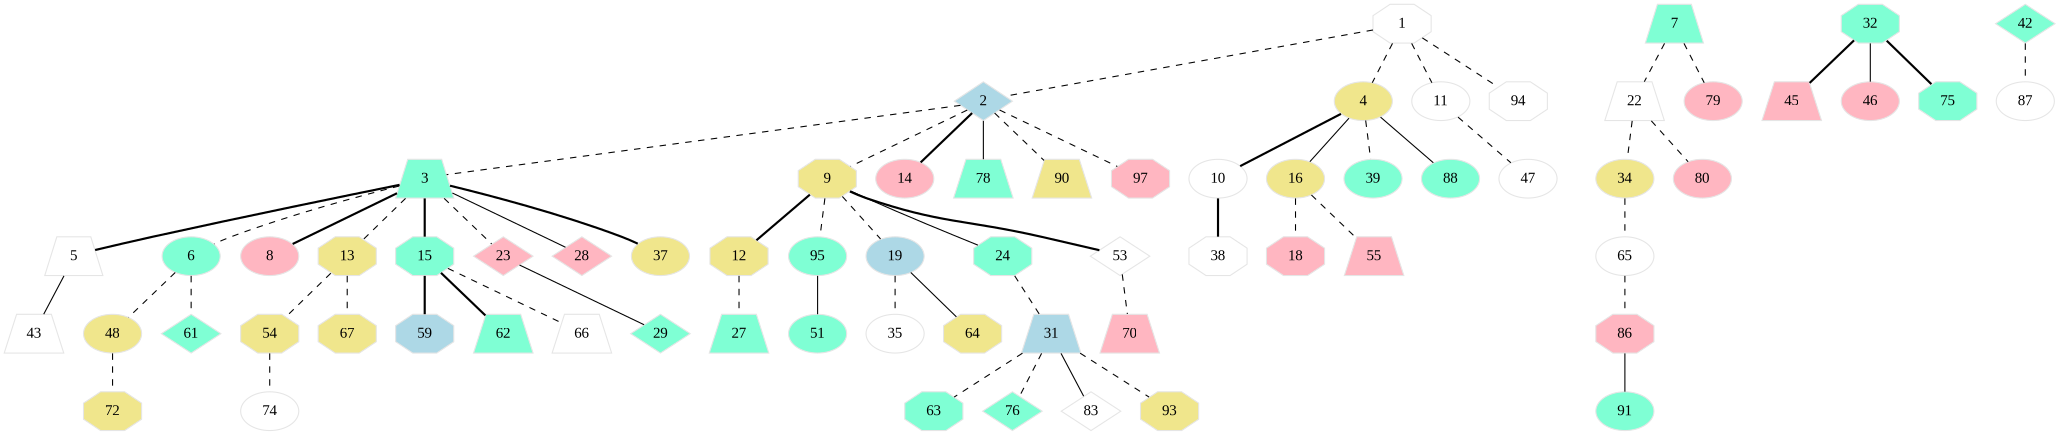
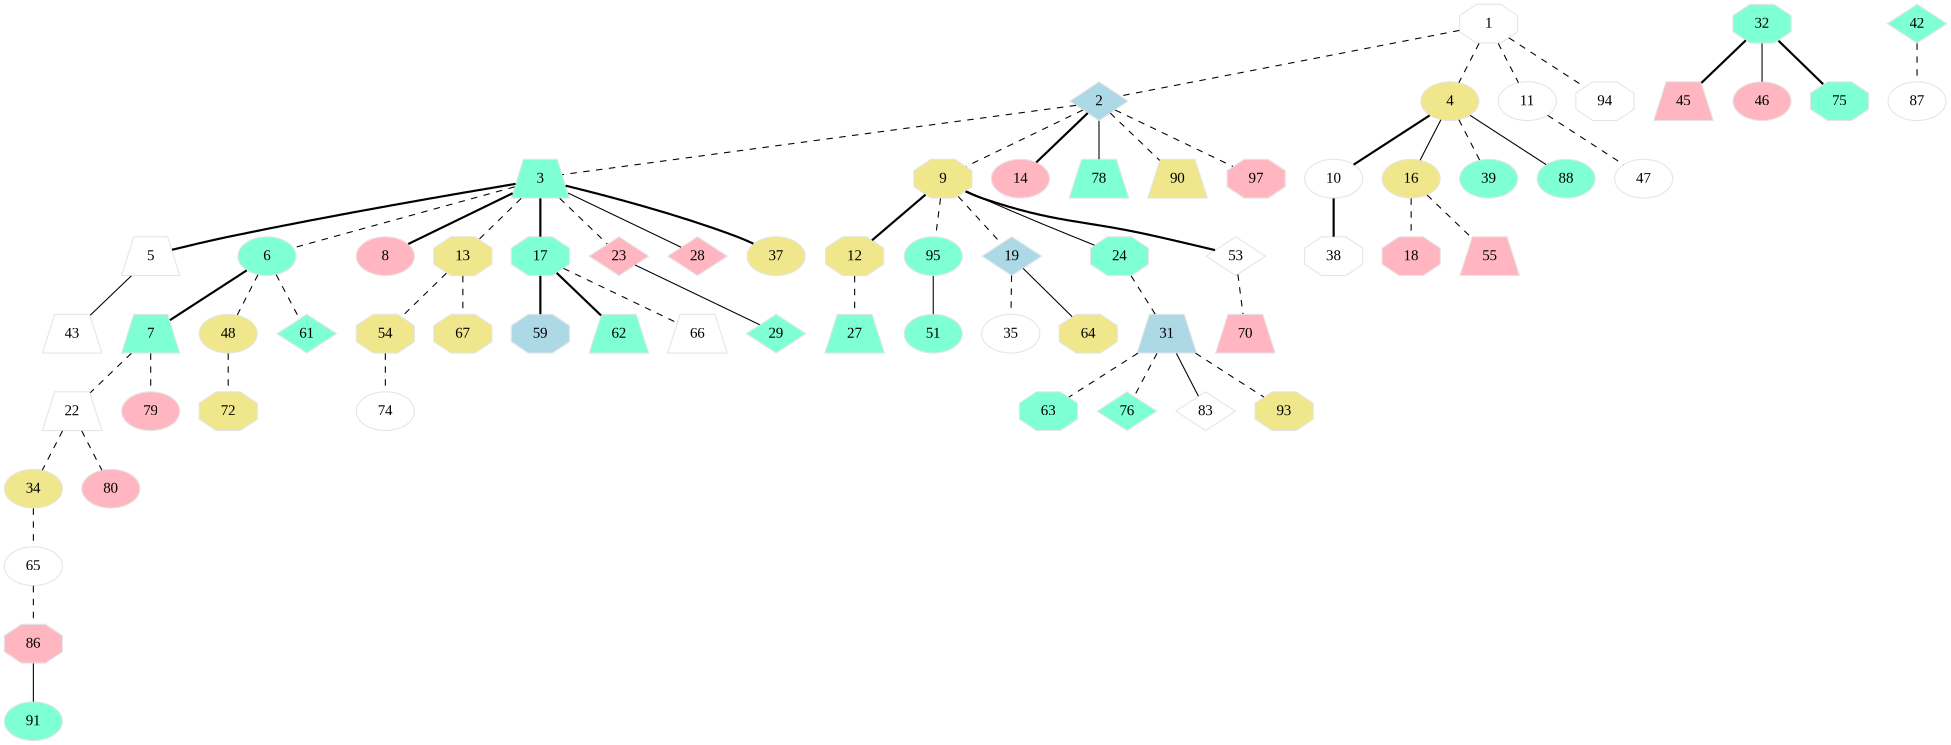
(425, 256) -> (540, 256)
(895, 256) -> (1012, 256)
none -> (208, 295)
